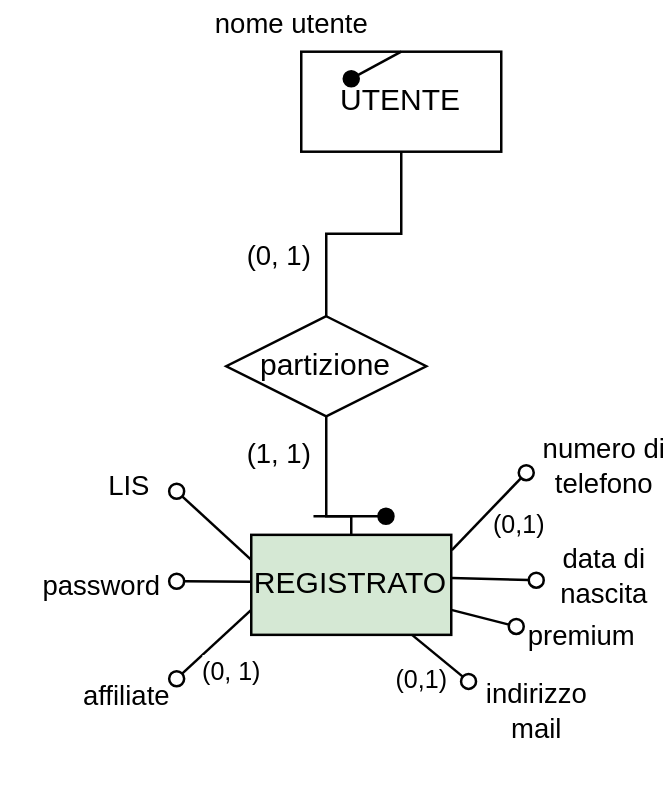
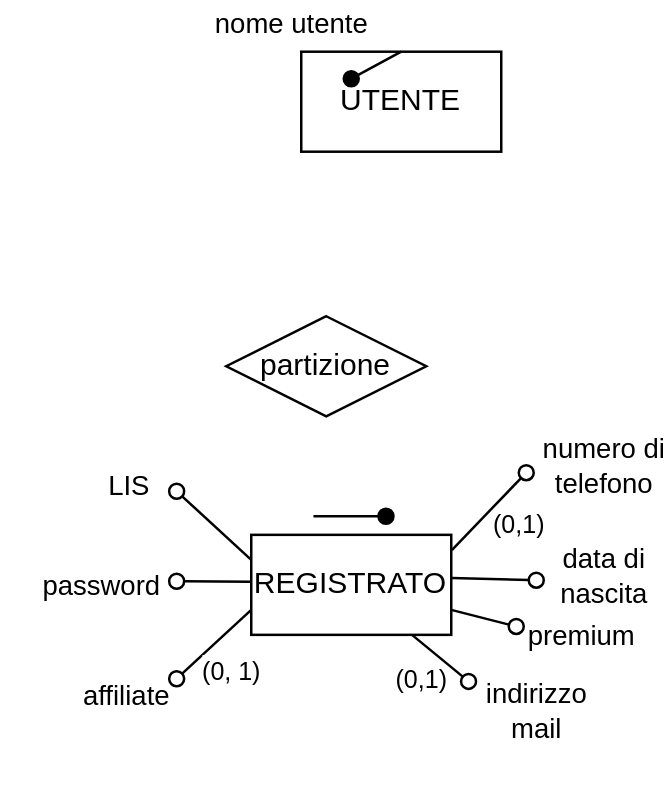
(364, 234) -> none
(326, 464) -> none
(351, 585) -> (351, 585)
